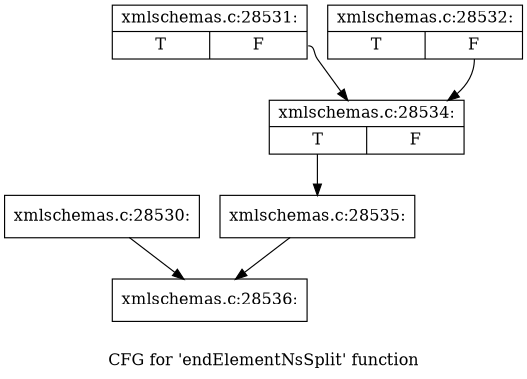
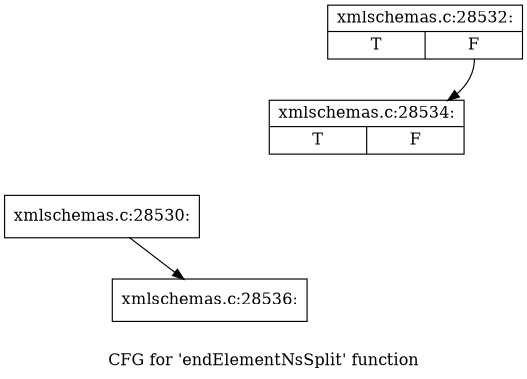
(210, 32) -> none
(317, 217) -> none
